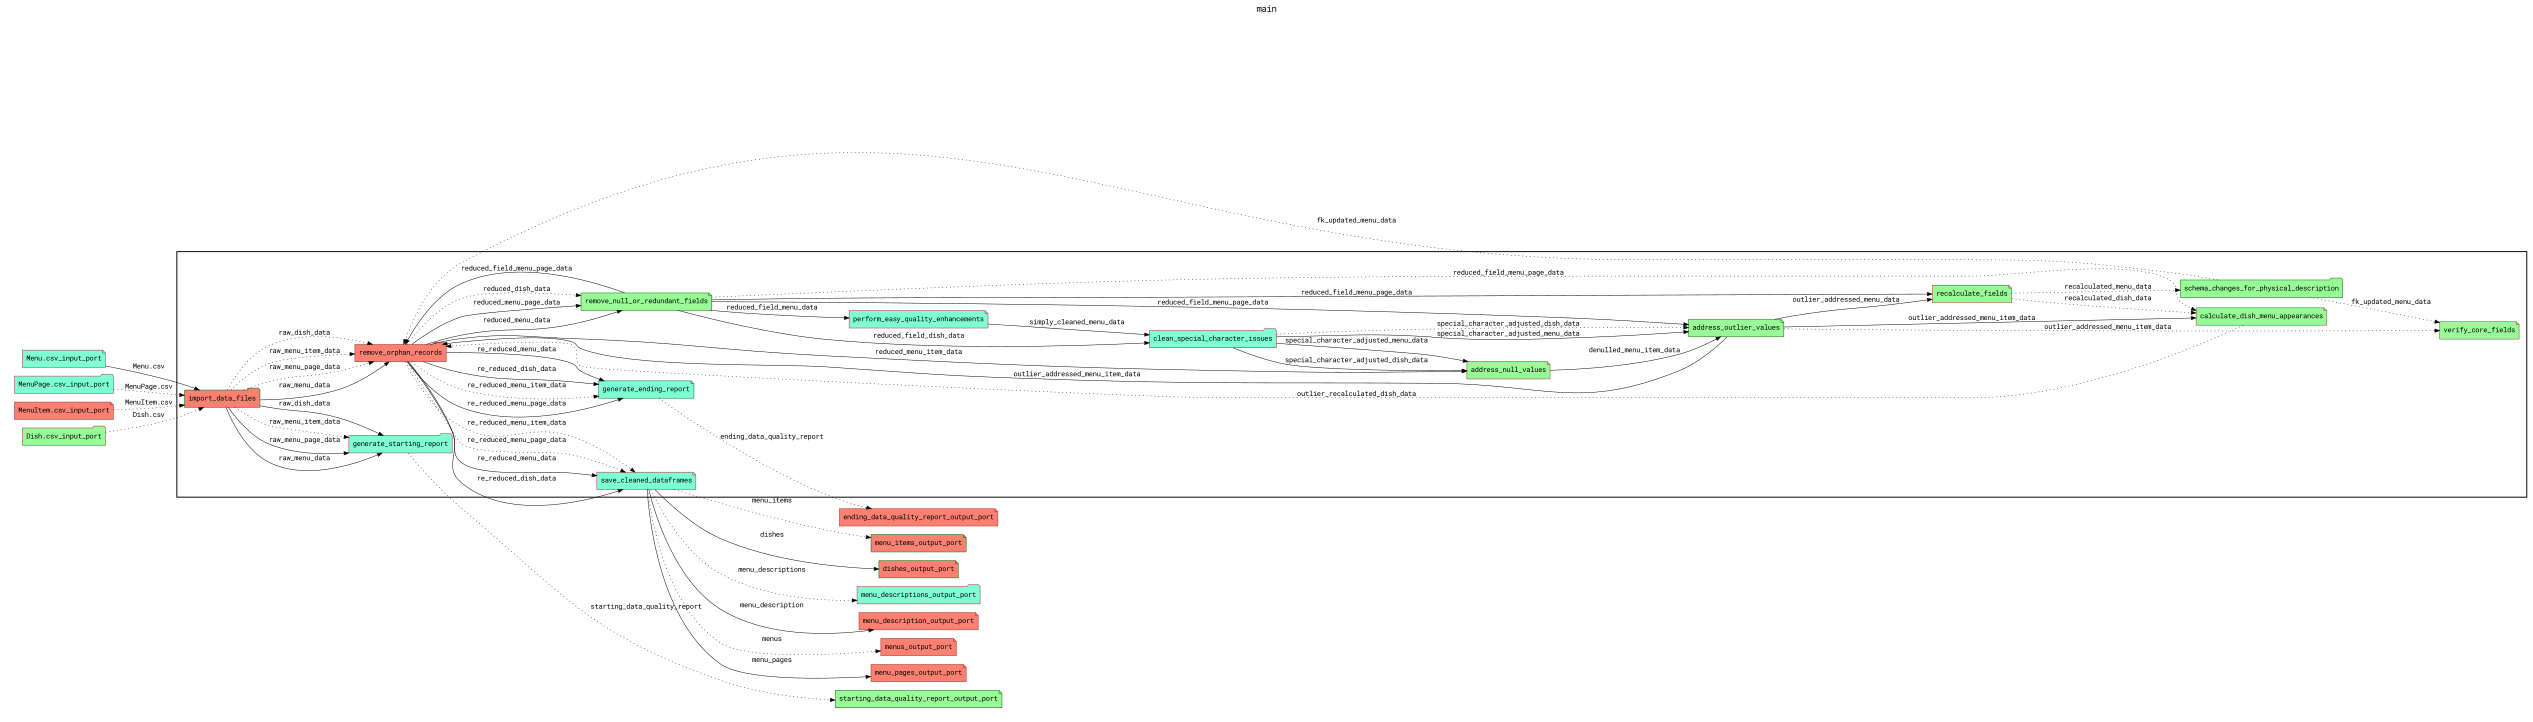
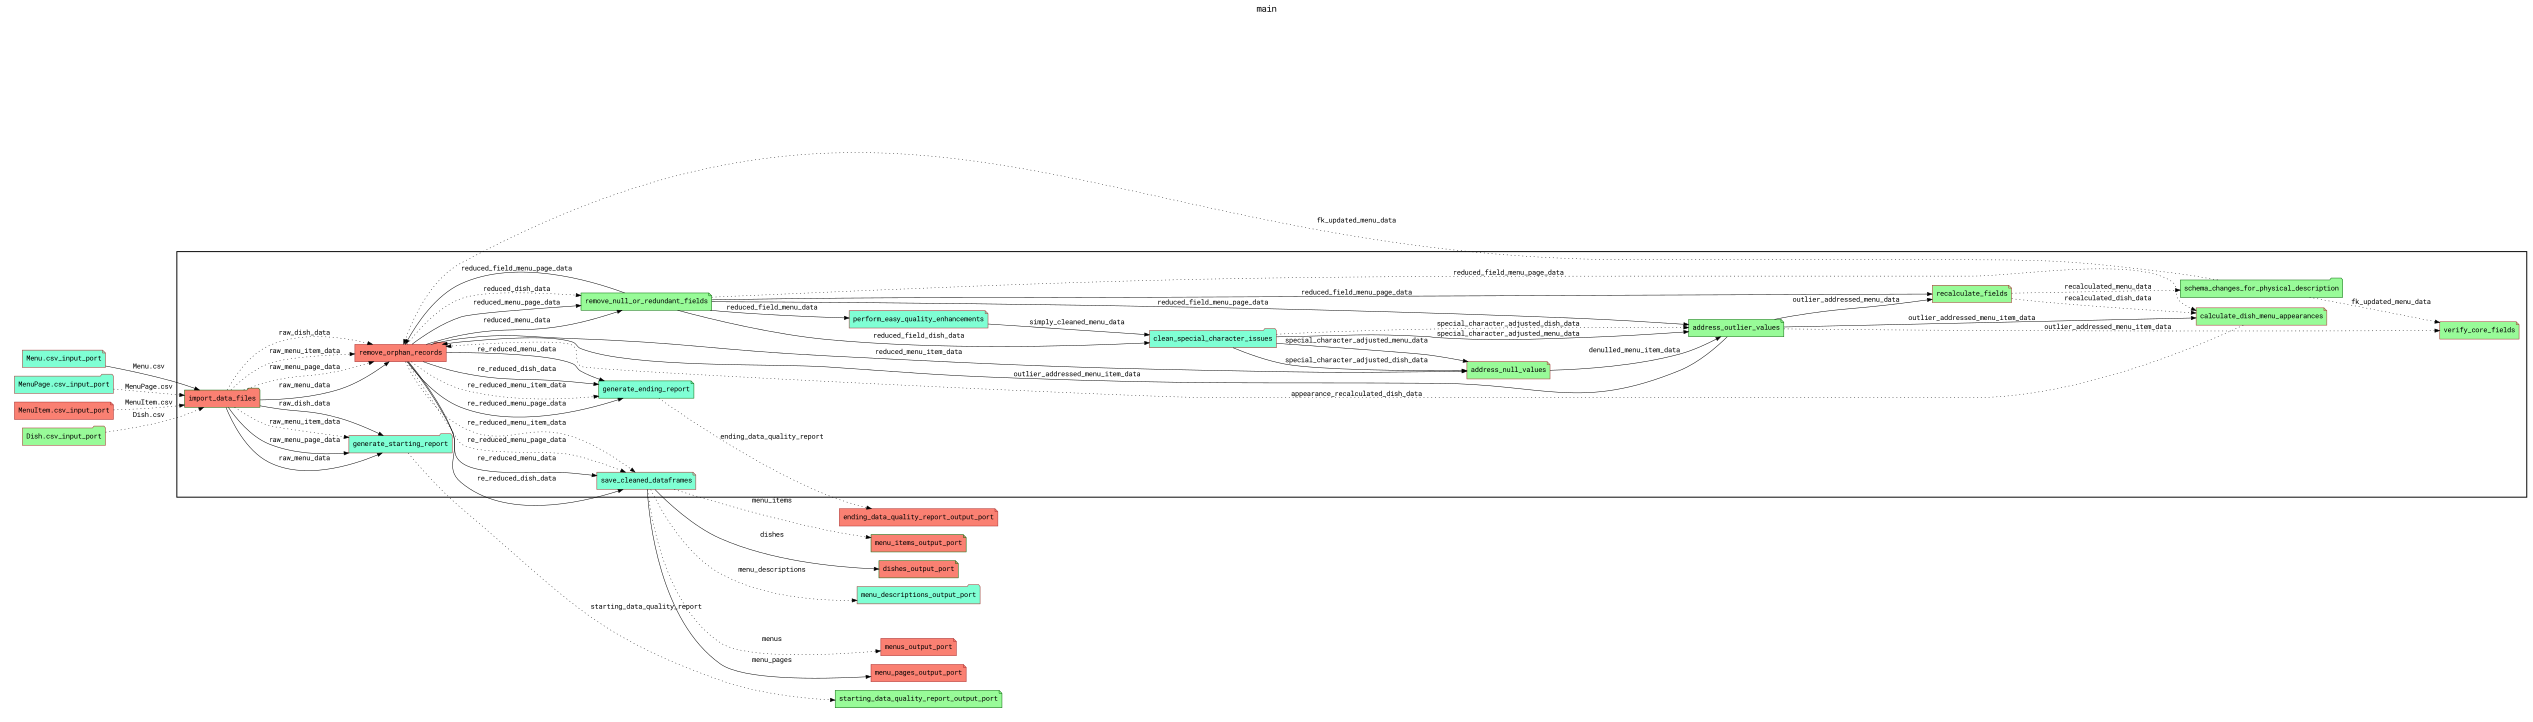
(1357, 394) -> (1357, 394)
(919, 621) -> none
